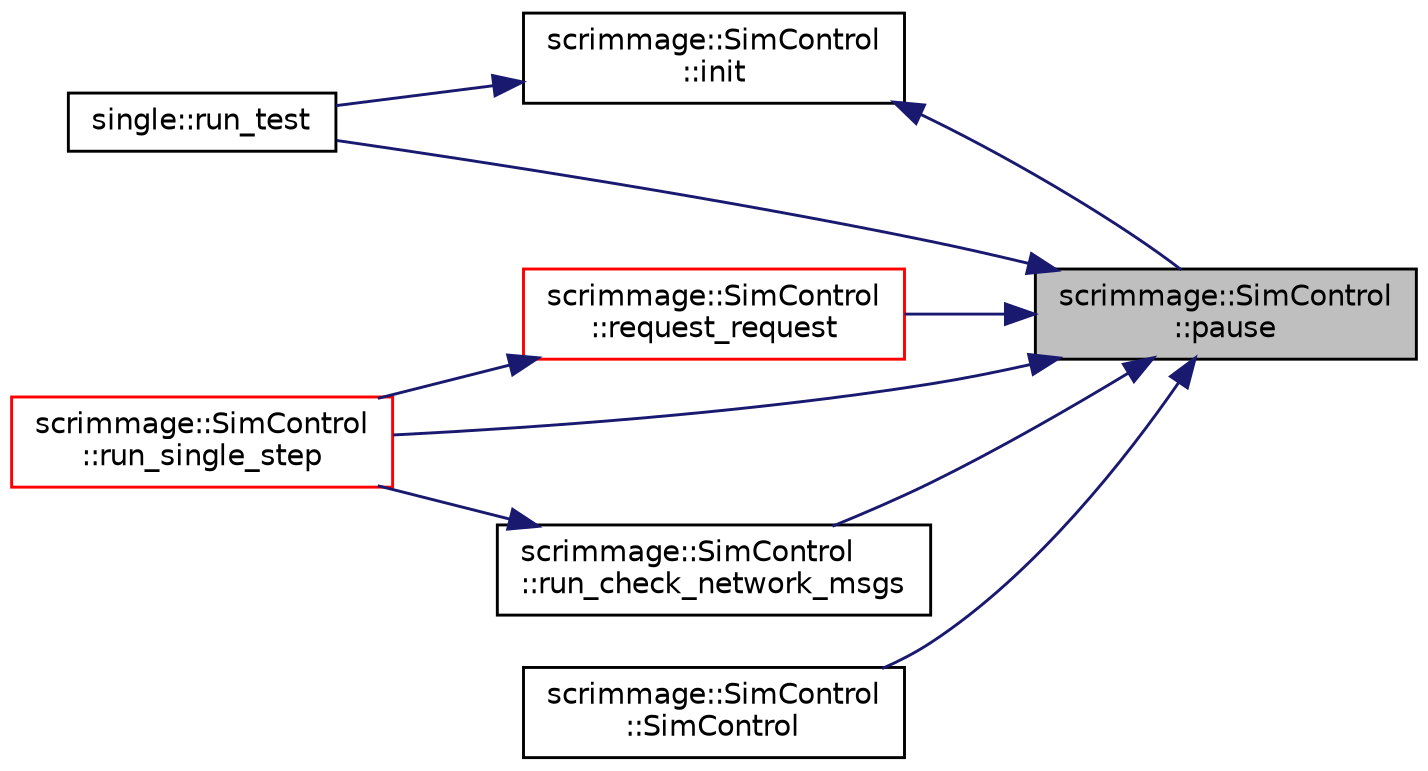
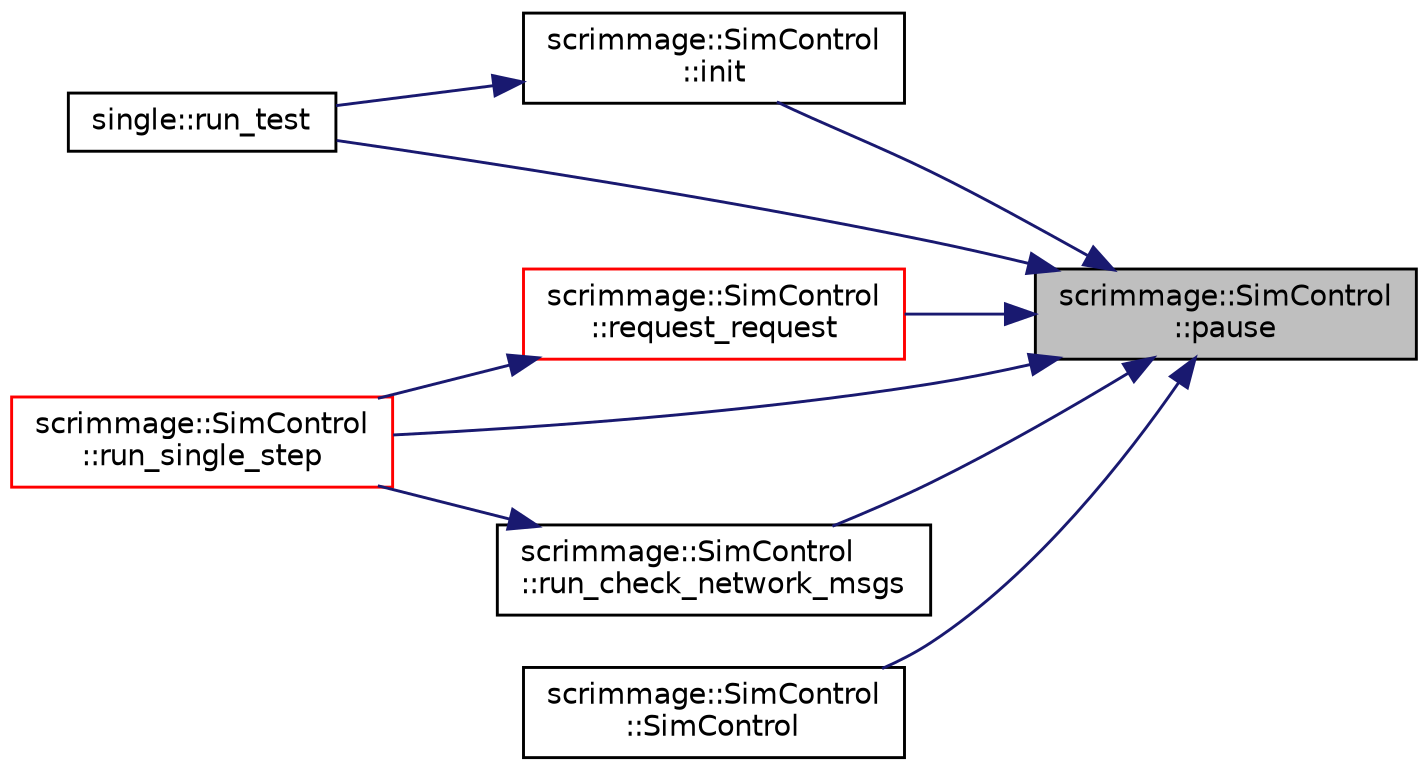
(1054, 186) -> (935, 174)
